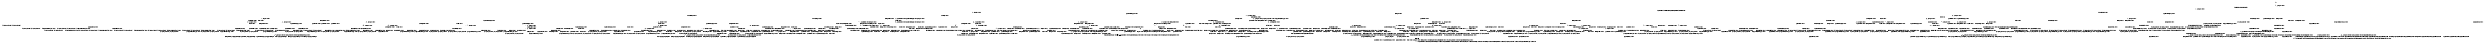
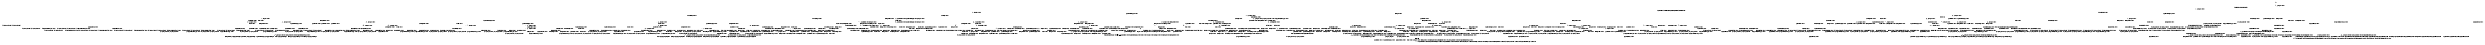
(1660, 20) -> (1503, 20)
none -> (1655, 25)
